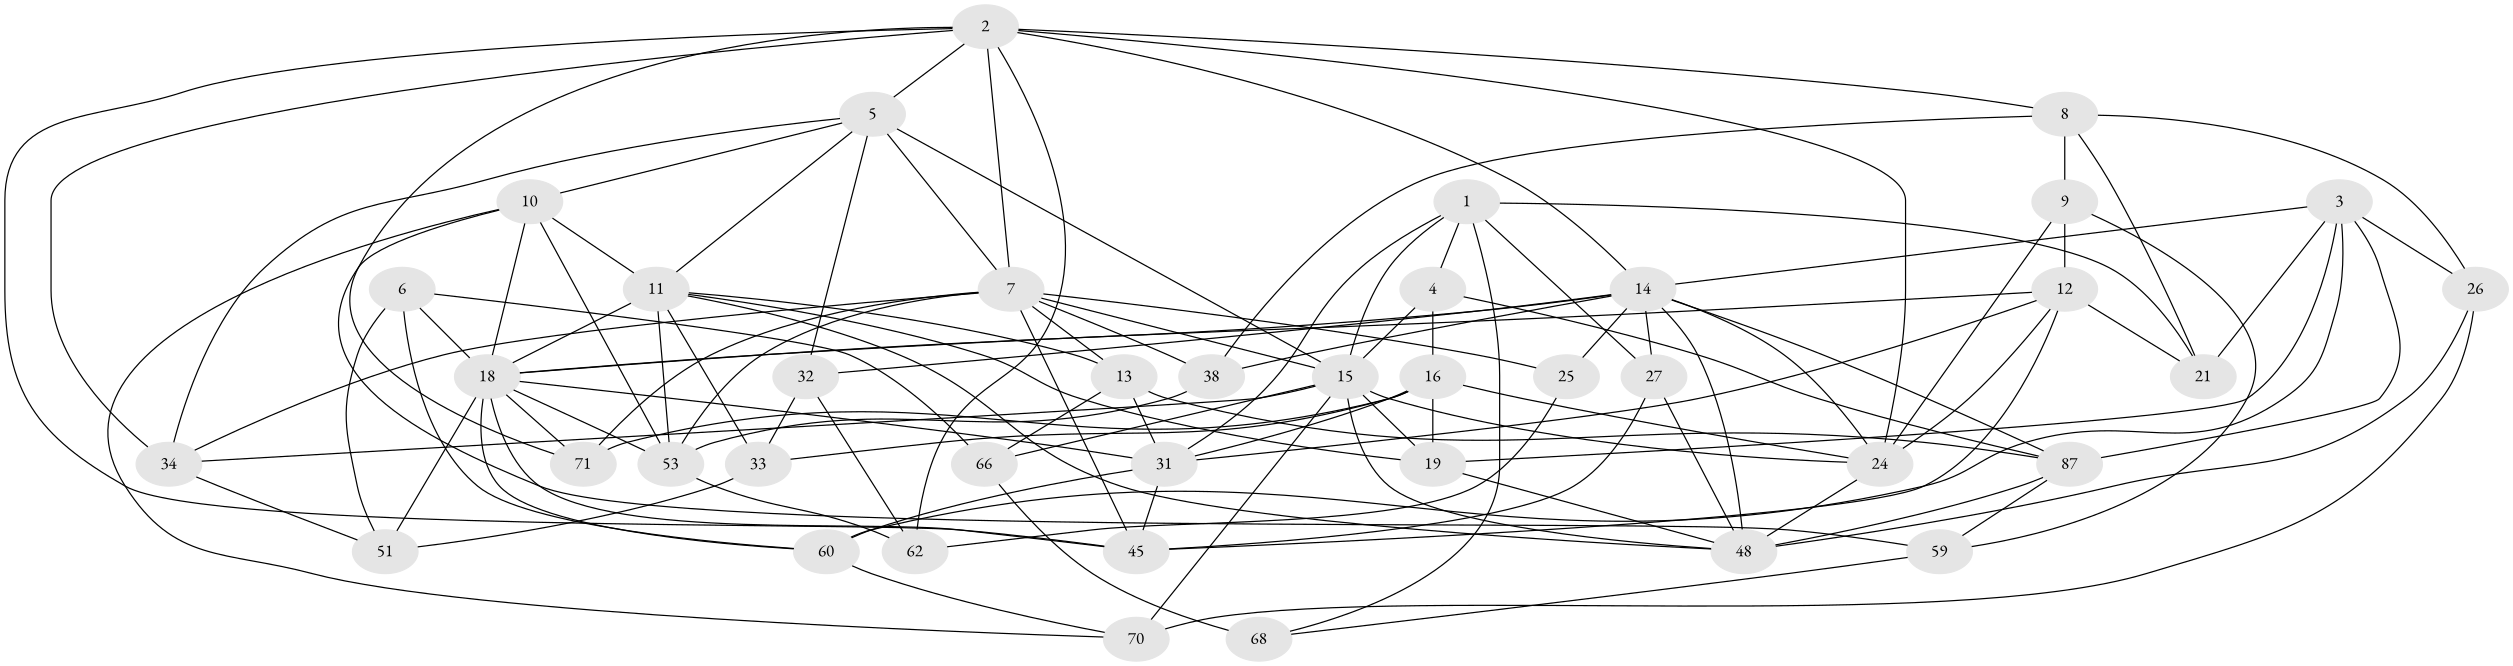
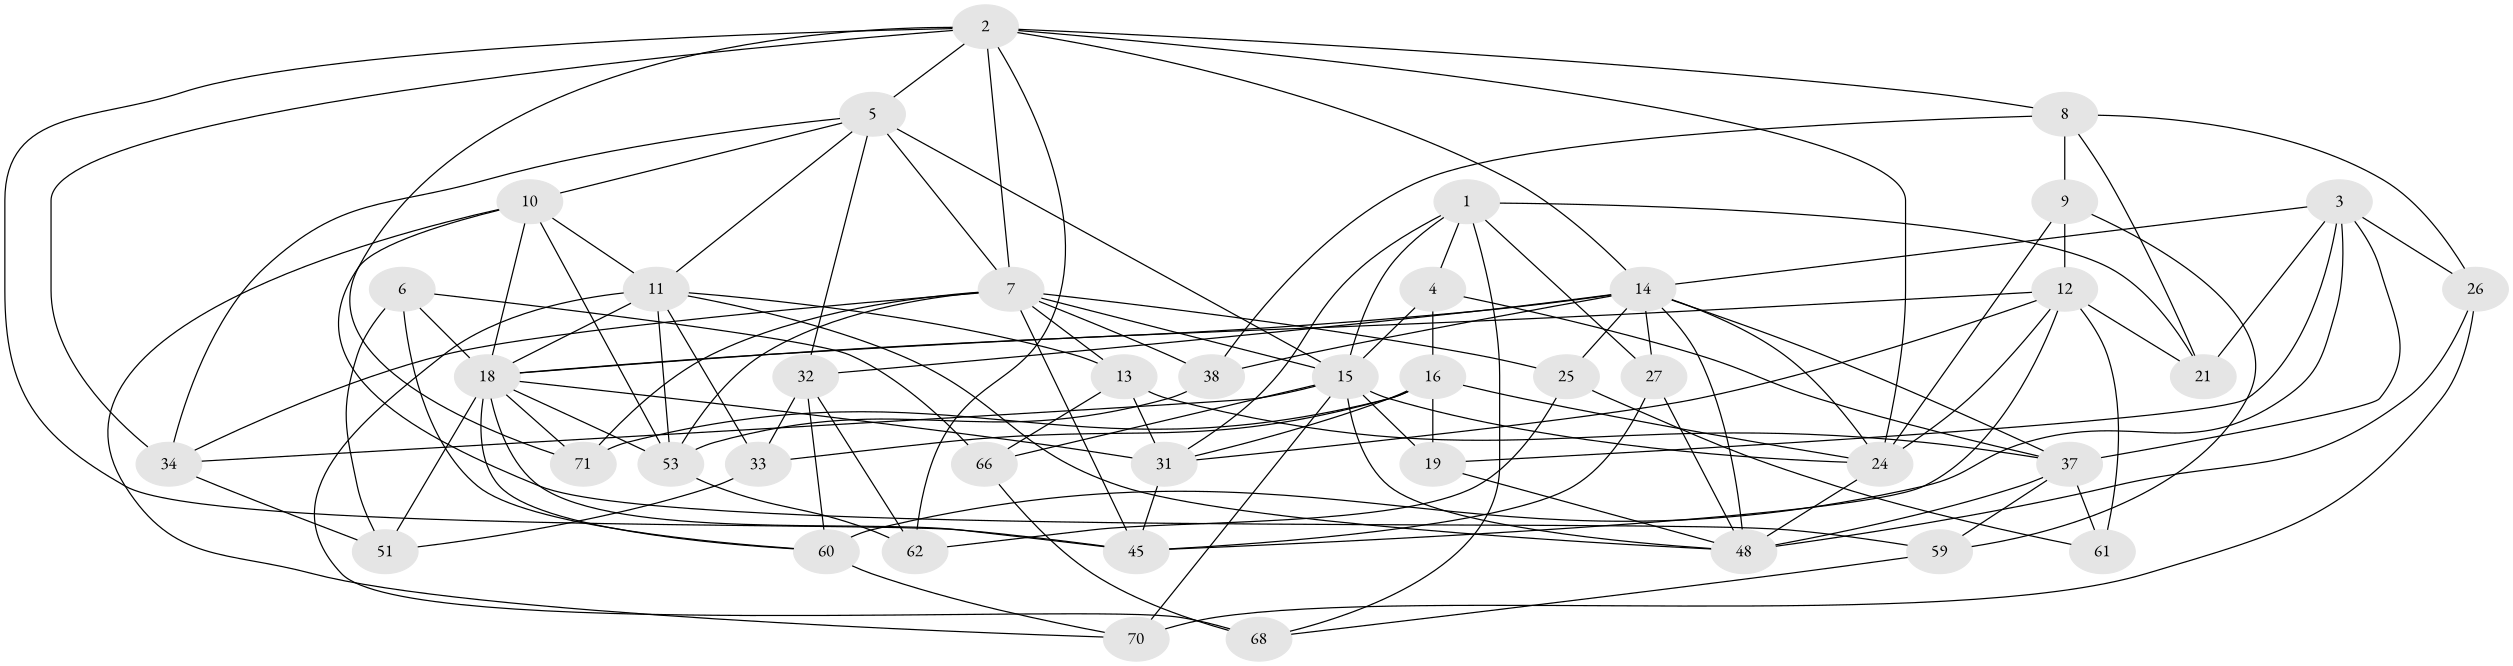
(1043, 383) -> (326, 552)
(2070, 464) -> (2070, 464)
(990, 497) -> (816, 464)
none -> (2102, 552)
